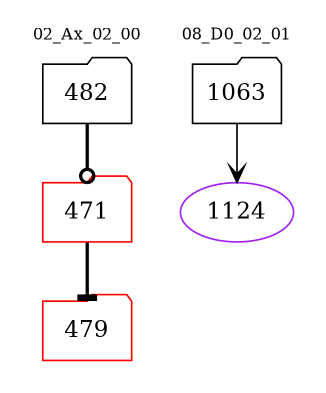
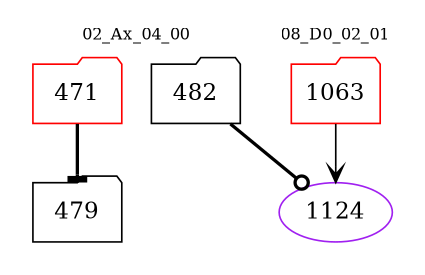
(87, 35) -> (137, 35)
(237, 94) -> (336, 94)
(87, 147) -> (277, 162)
(87, 331) -> (77, 212)
